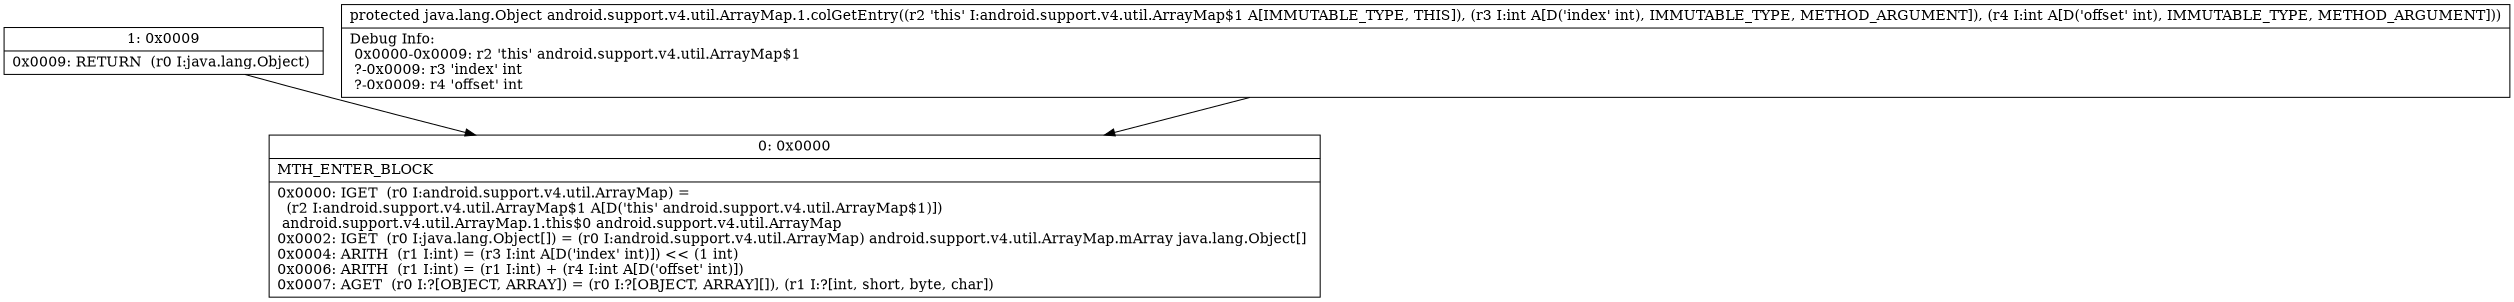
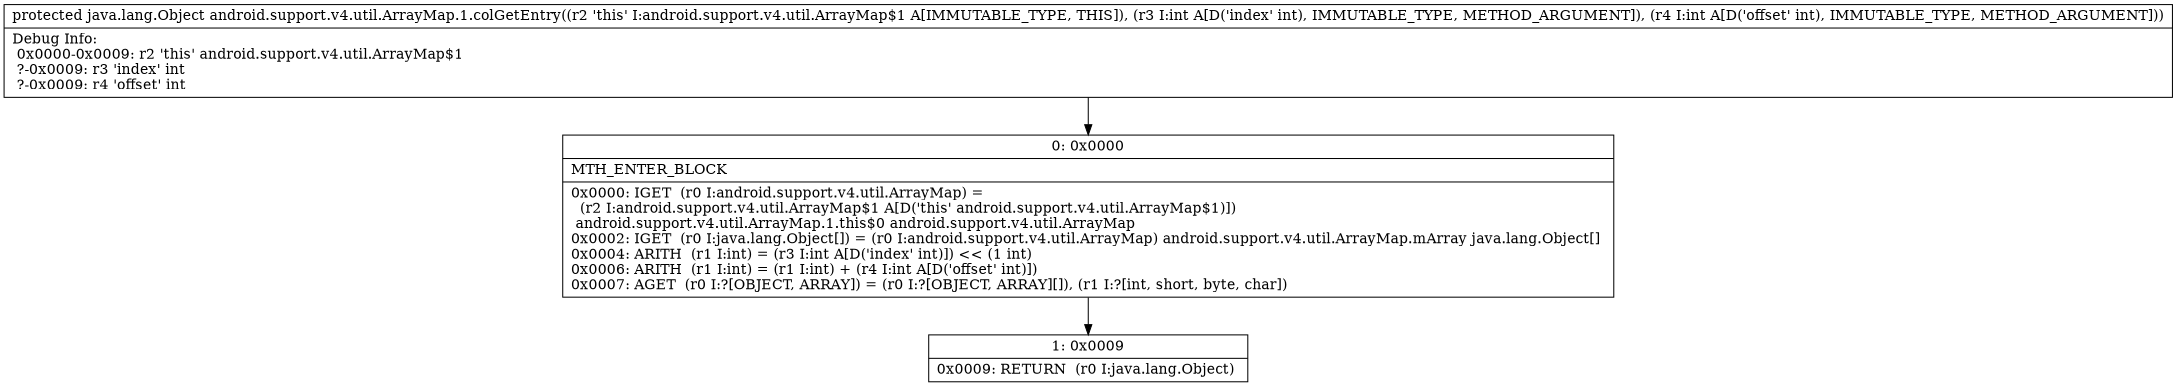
(355, 104) -> (1088, 311)
